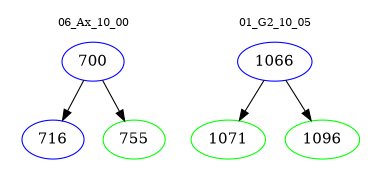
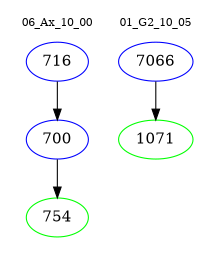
(275, 62) -> (156, 62)
(76, 96) -> (57, 95)
(134, 140) -> (57, 217)
(322, 140) -> none
